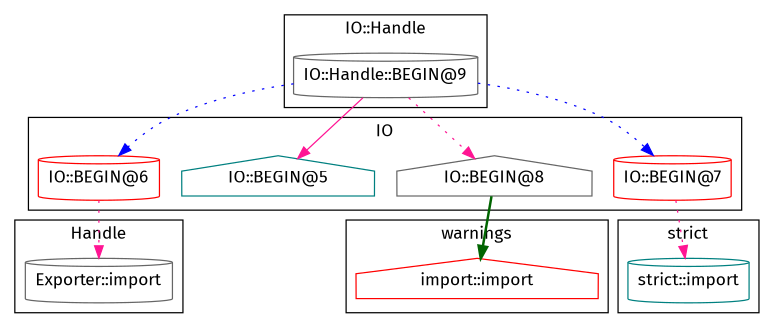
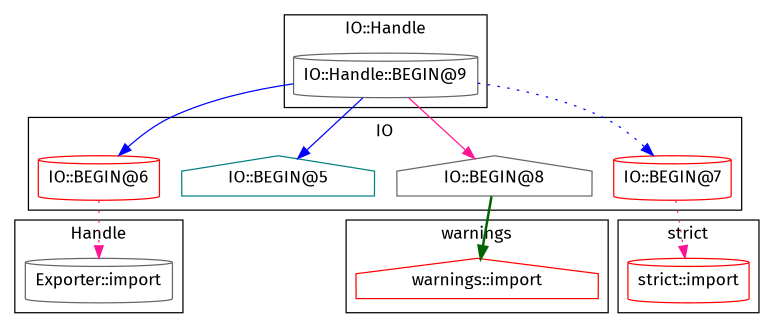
(206, 104) -> (206, 104)
(333, 125) -> (333, 125)
(438, 125) -> (438, 125)
(477, 281) -> (477, 281)
(689, 281) -> (689, 281)
